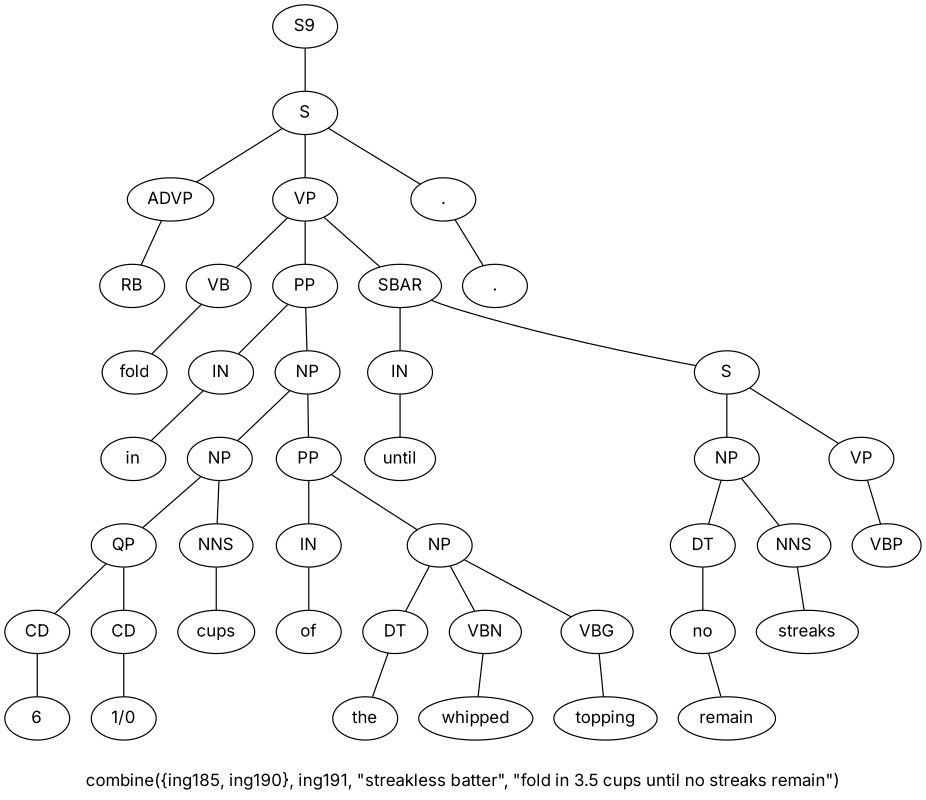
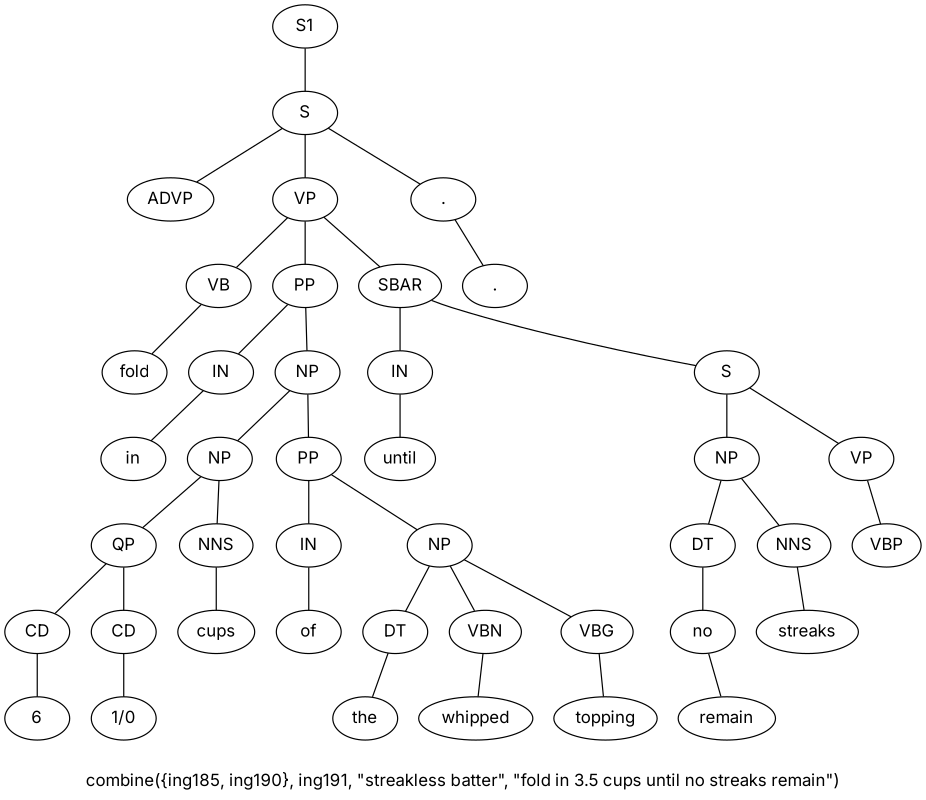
(305, 26) -> (305, 26)
(132, 286) -> none
